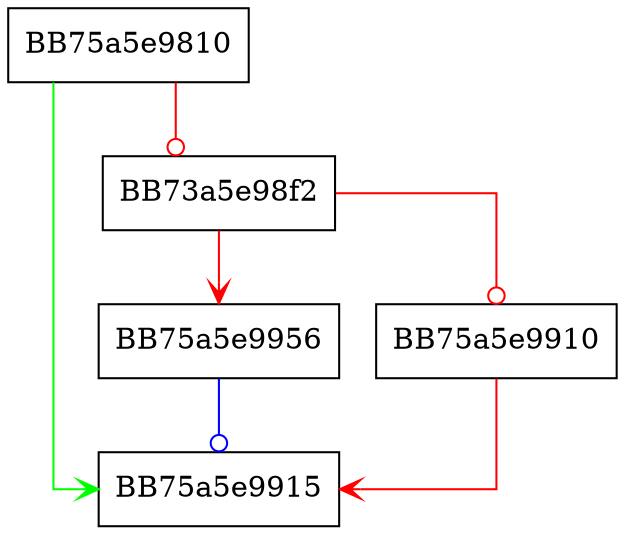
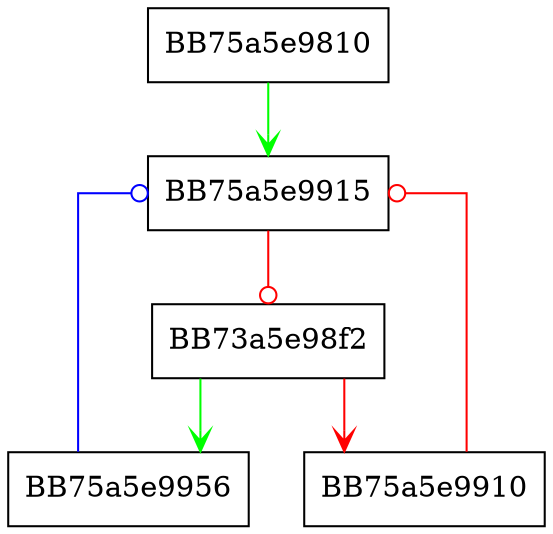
(176, 111) -> (268, 259)
(463, 193) -> (344, 405)
(219, 257) -> (200, 405)
(484, 489) -> (467, 292)
